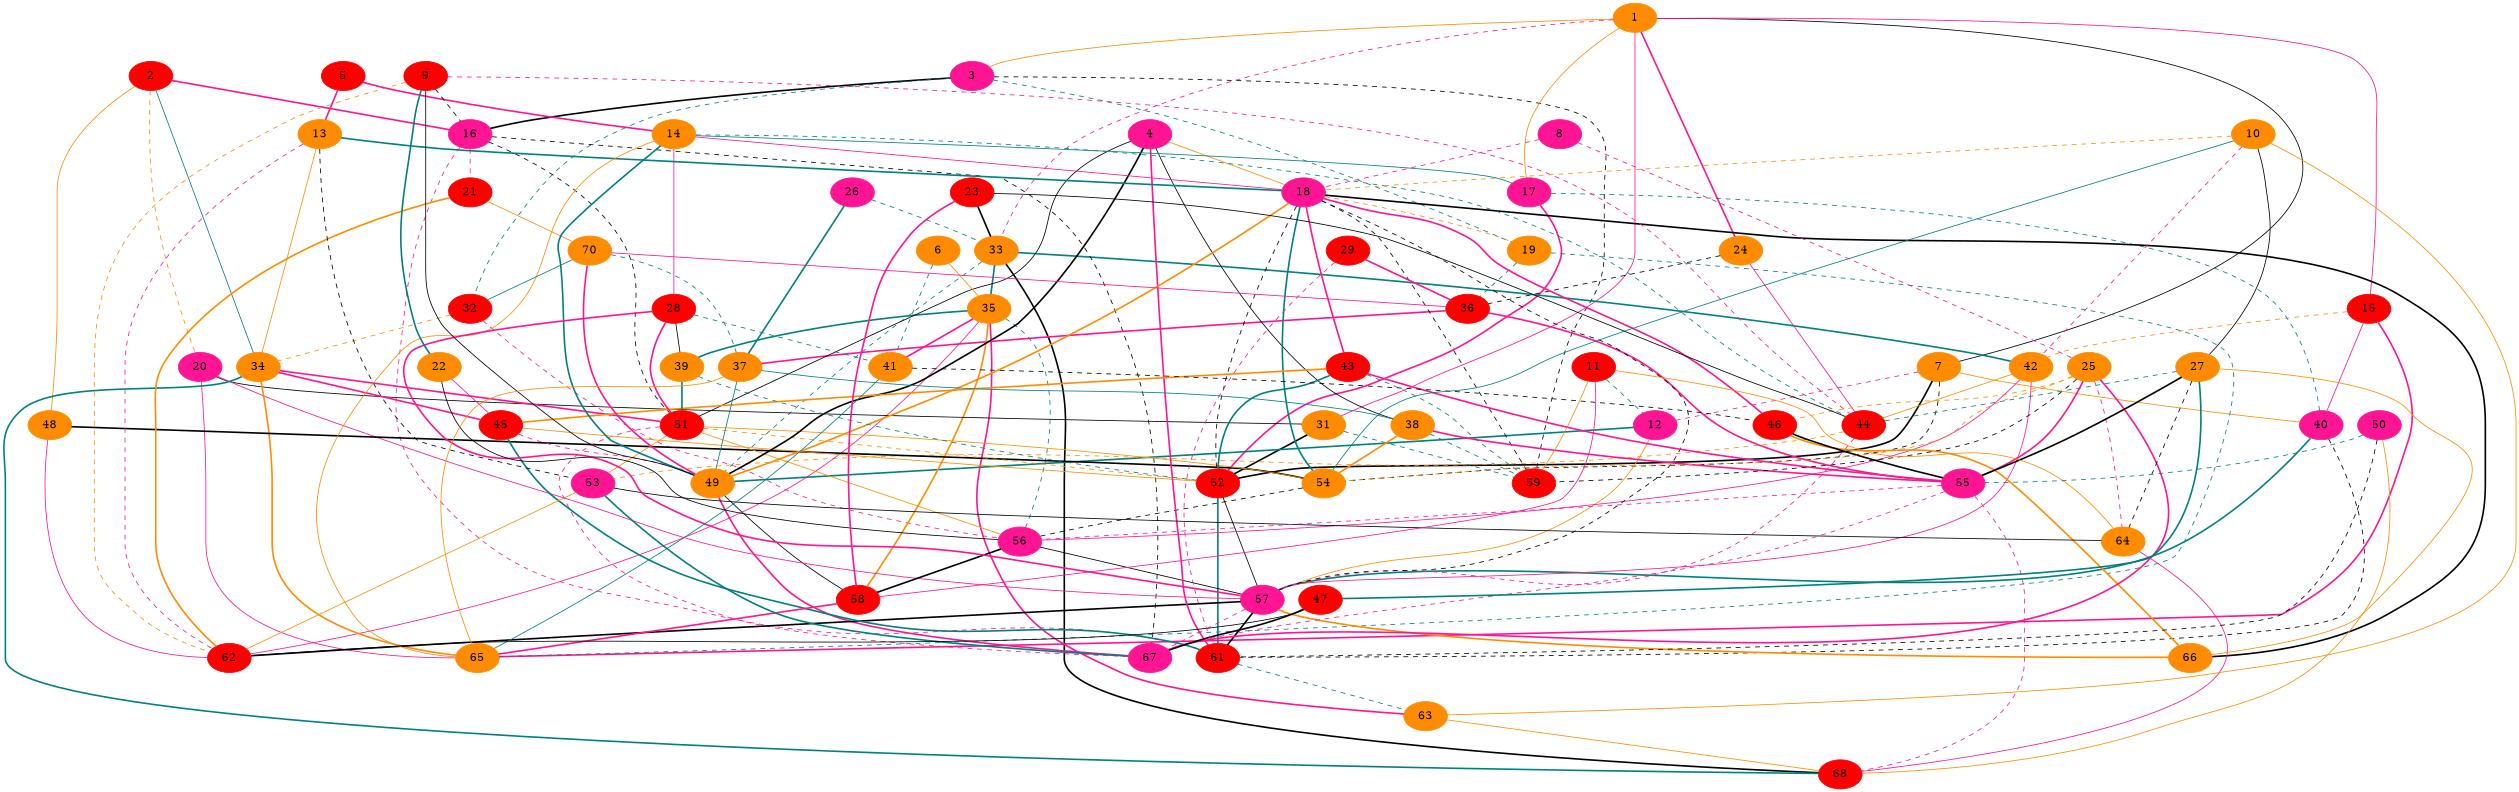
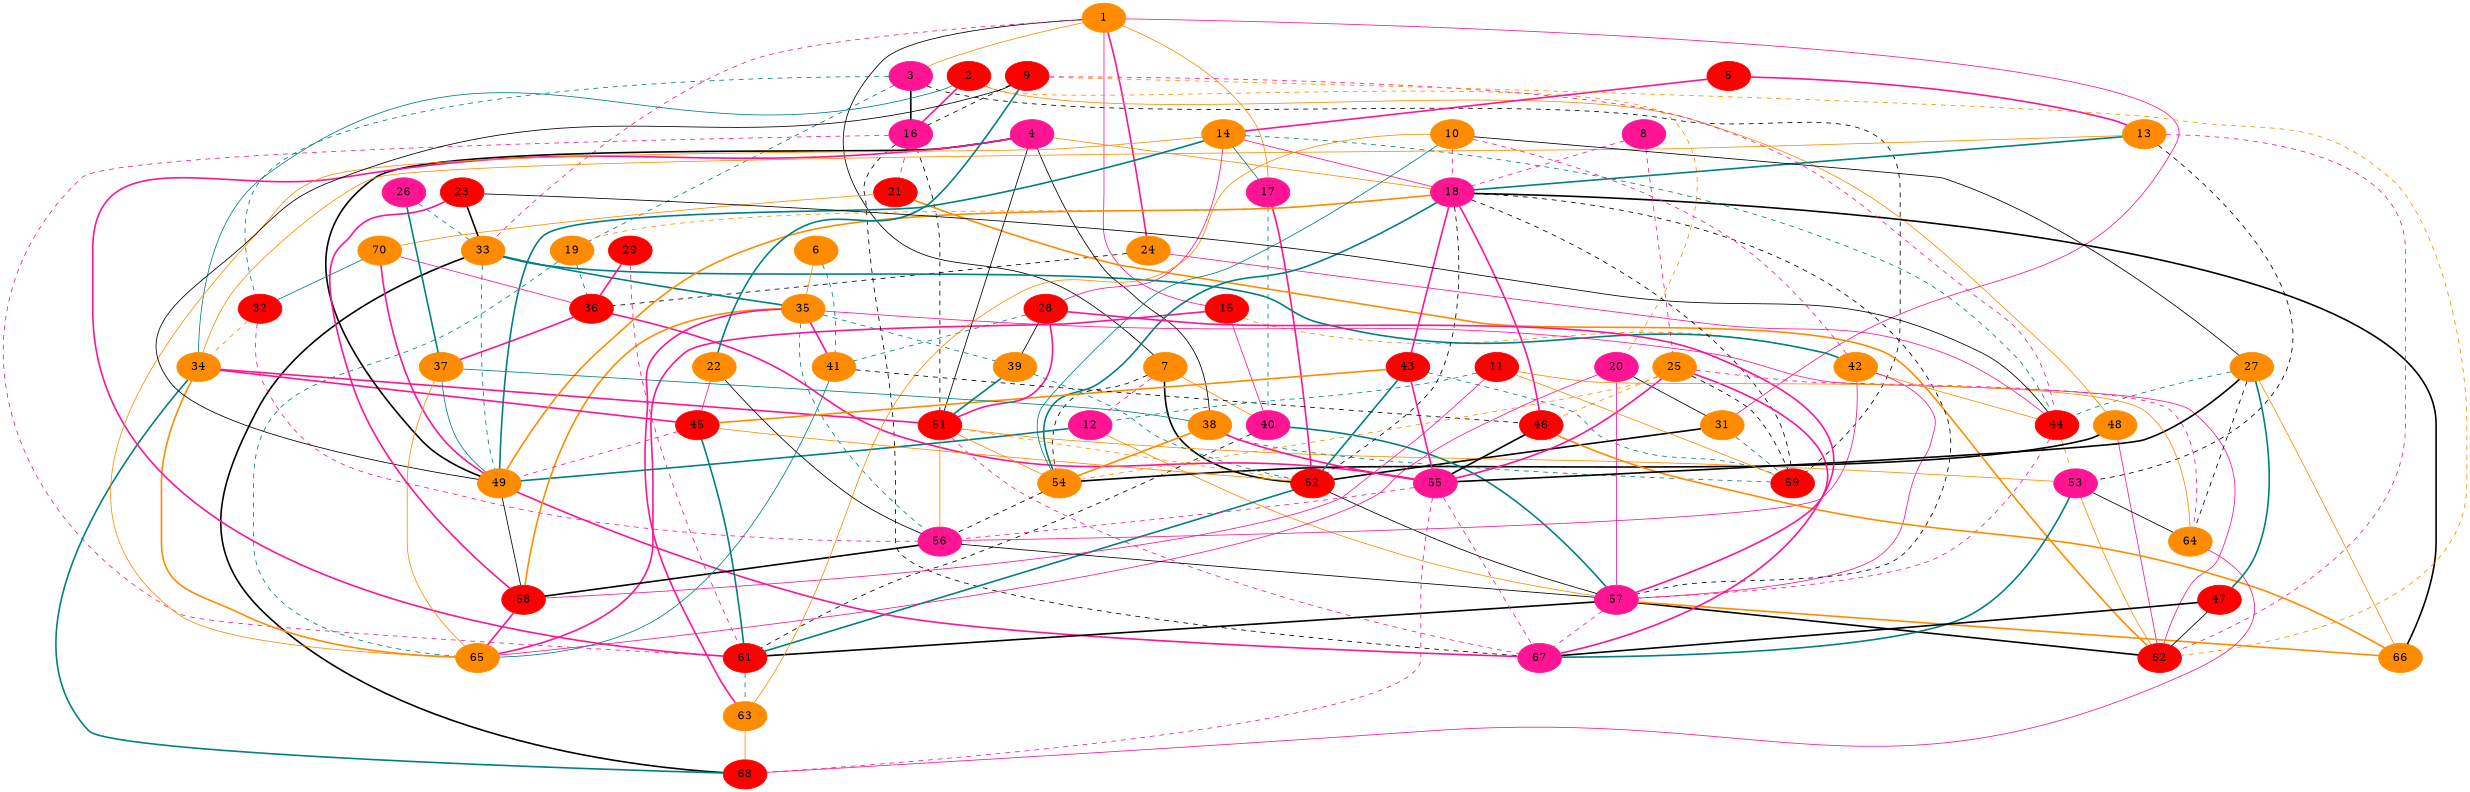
(1778, 161) -> (1452, 163)
(690, 284) -> none
(831, 326) -> (909, 338)
(2379, 425) -> none
